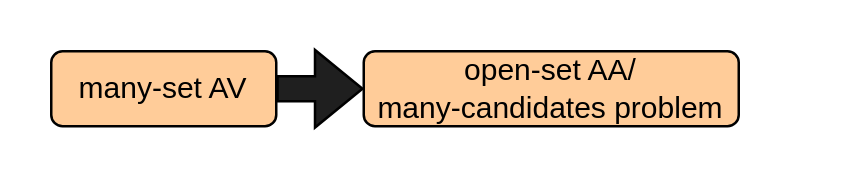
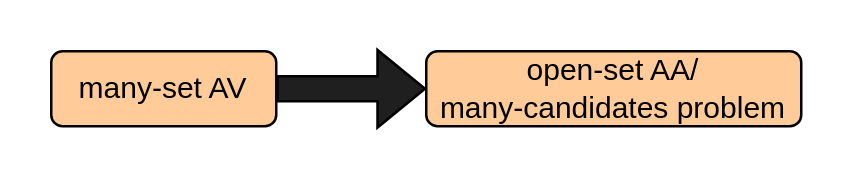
(551, 89) -> (614, 89)
